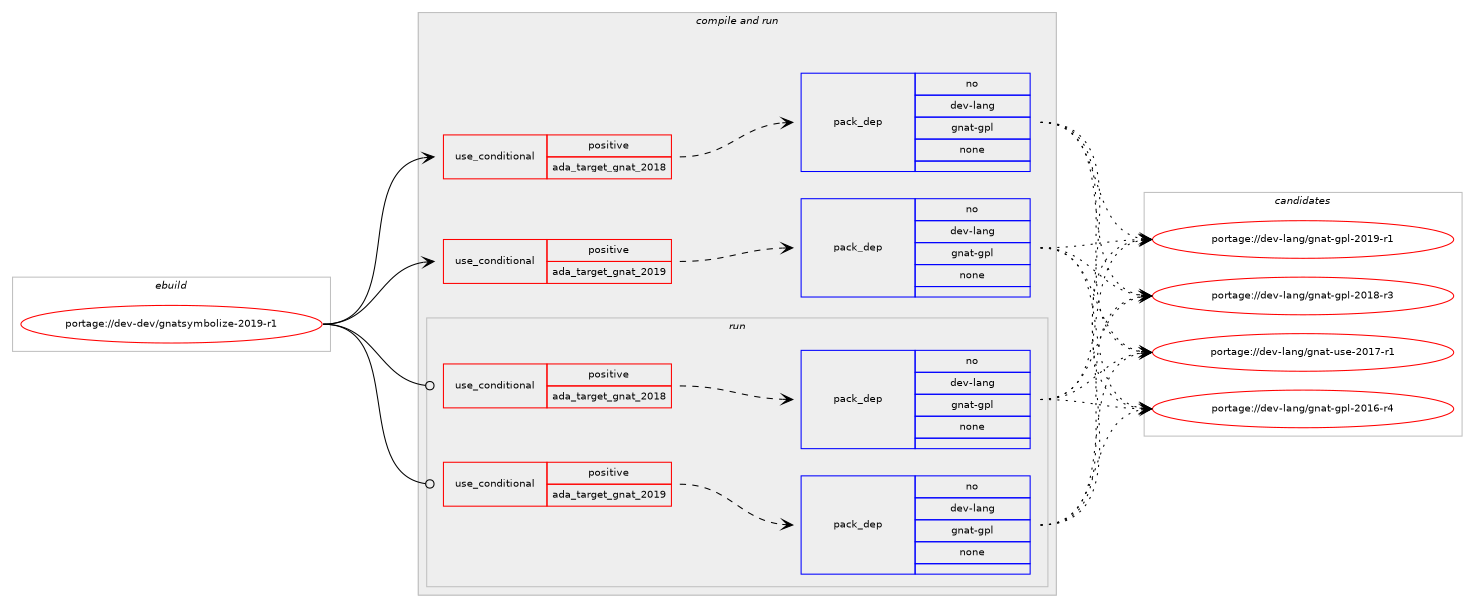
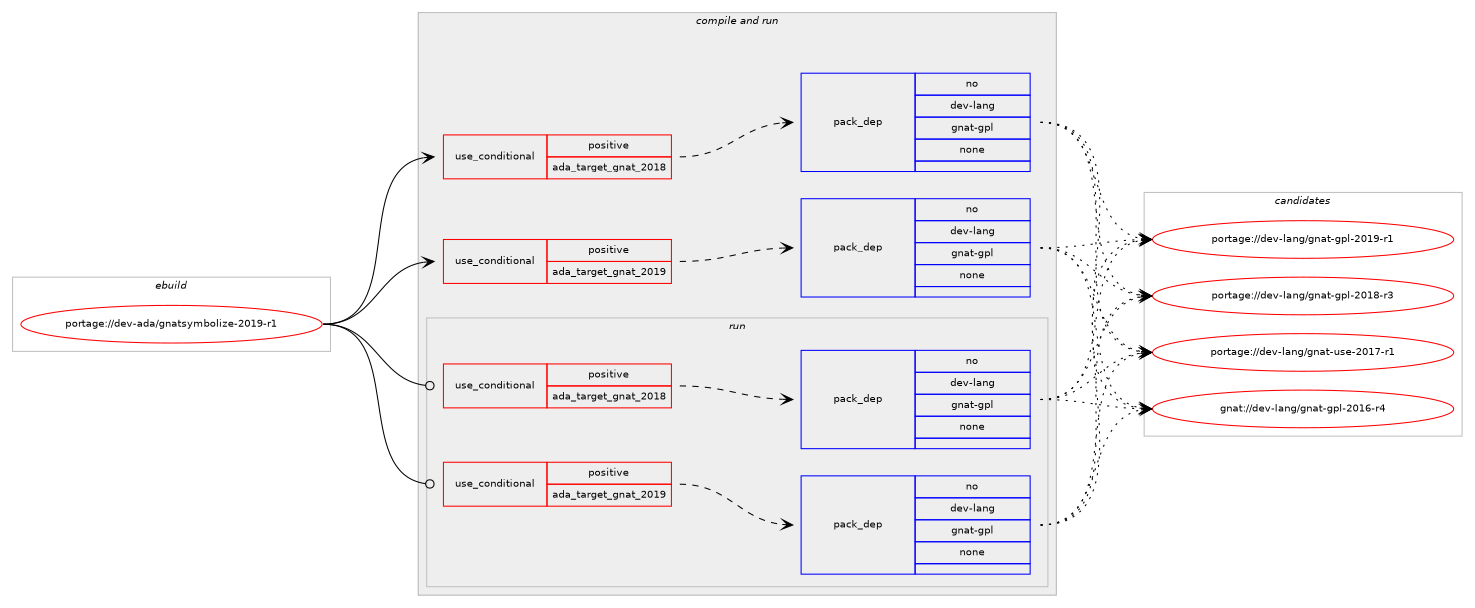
(172, 324) -> (172, 324)
(1303, 409) -> (1303, 409)
